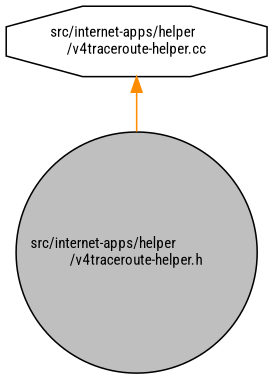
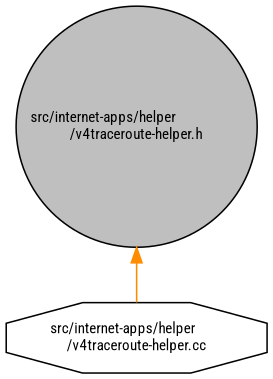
(137, 112) -> (137, 283)
